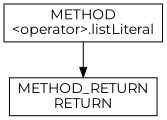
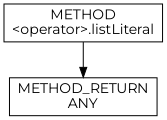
(83, 104) -> (83, 104)
